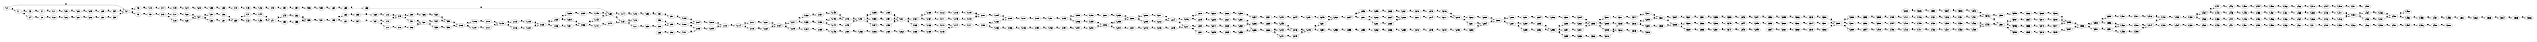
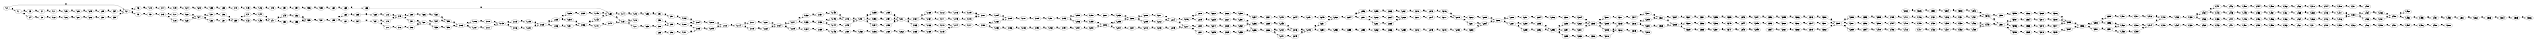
(1912, 30) -> none
